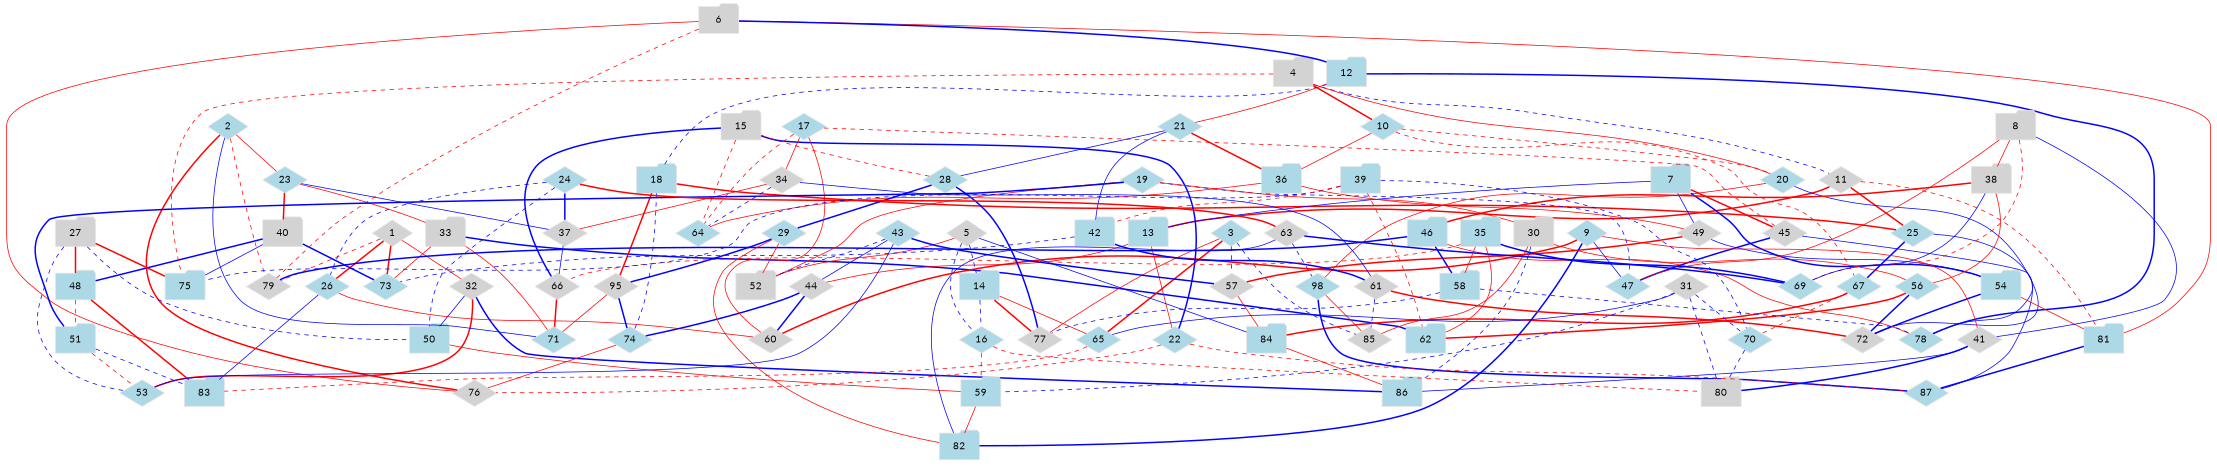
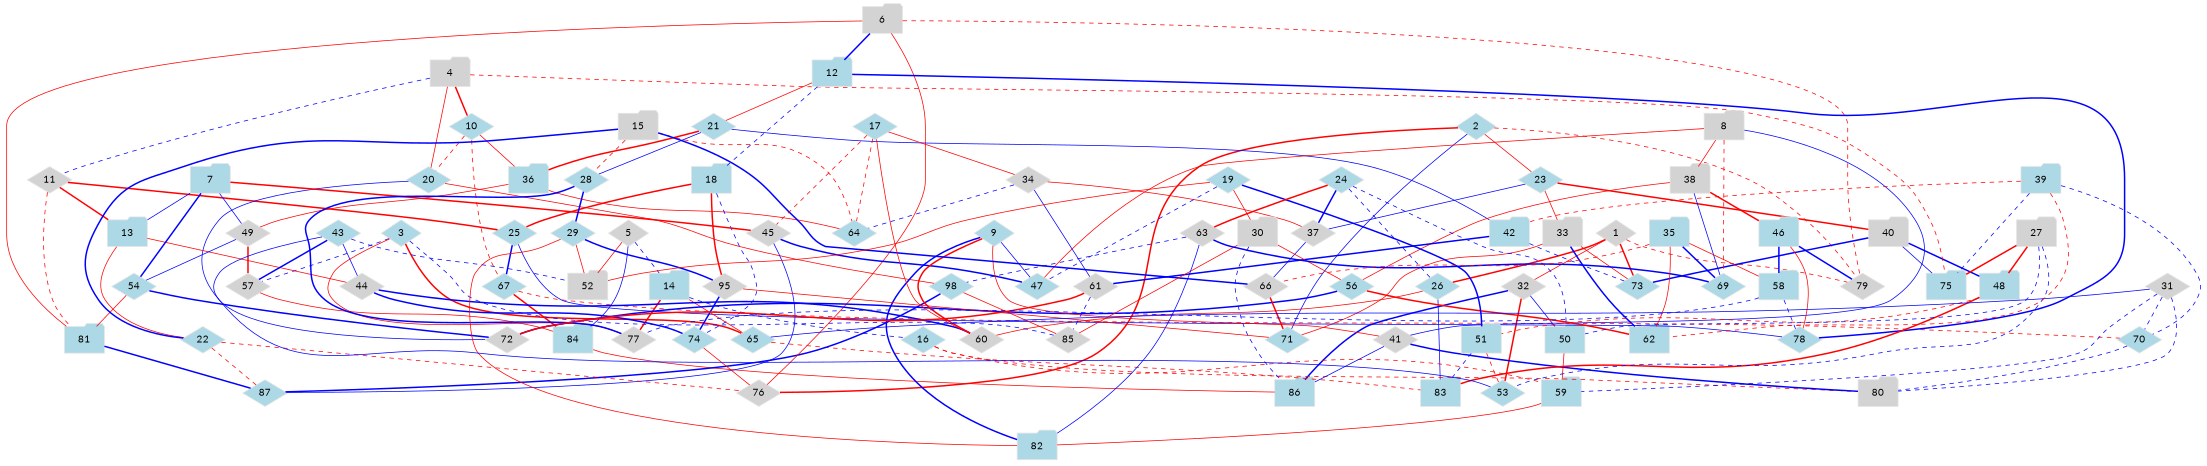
(2001, 286) -> (134, 286)
(951, 290) -> none
